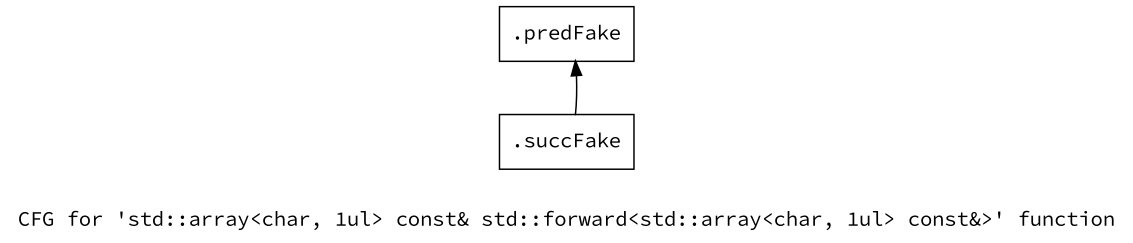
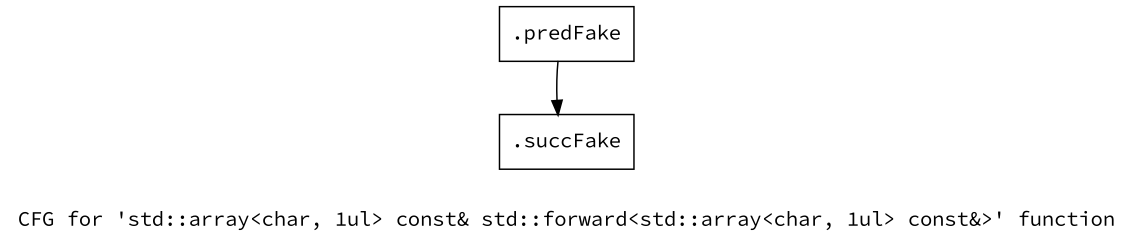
(577, 95) -> (557, 81)
